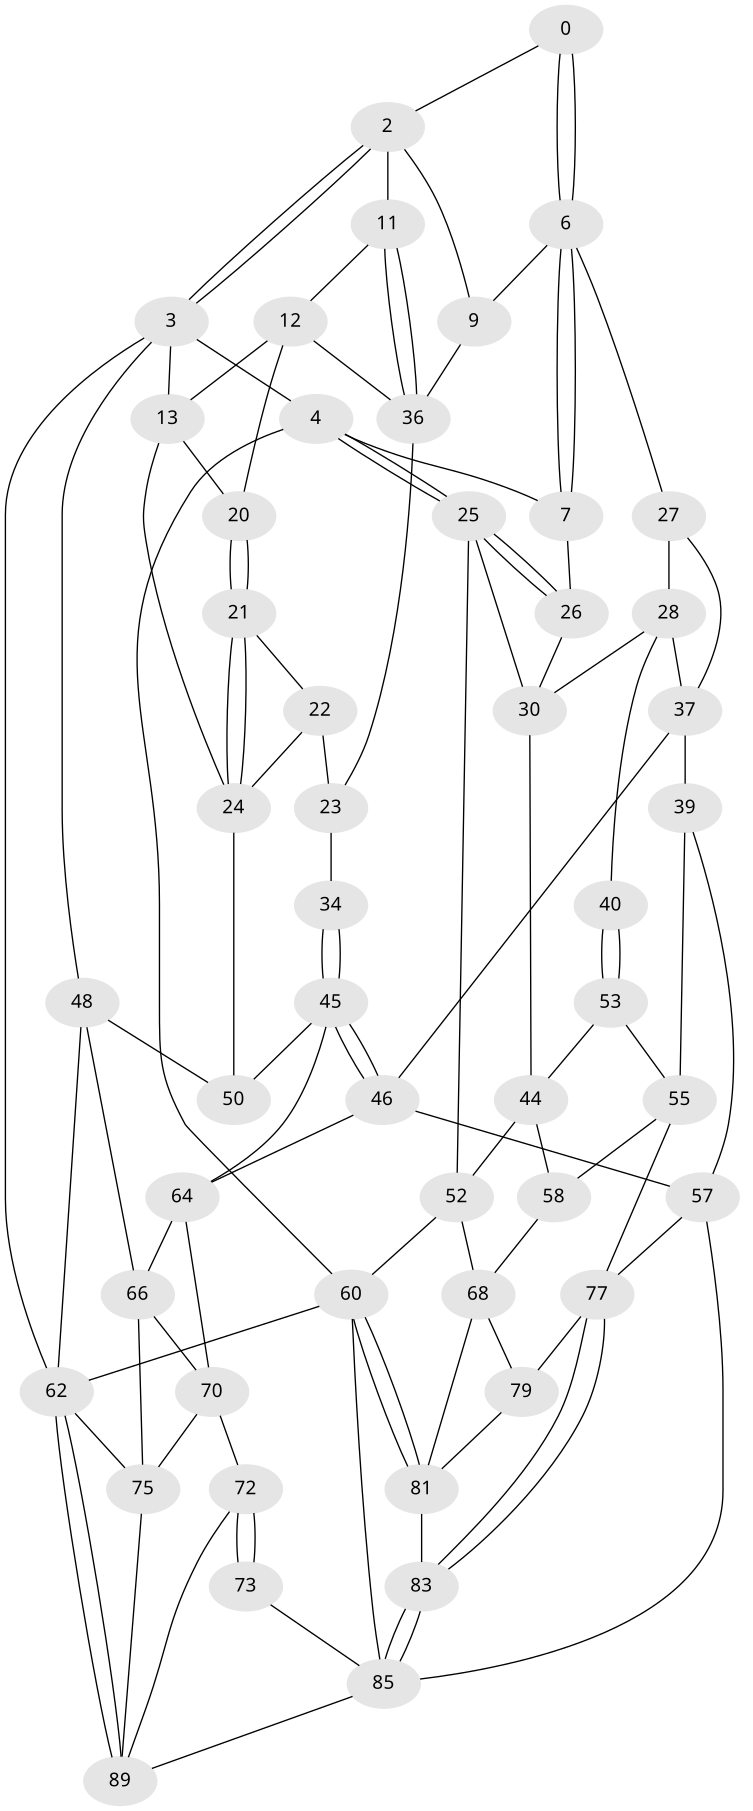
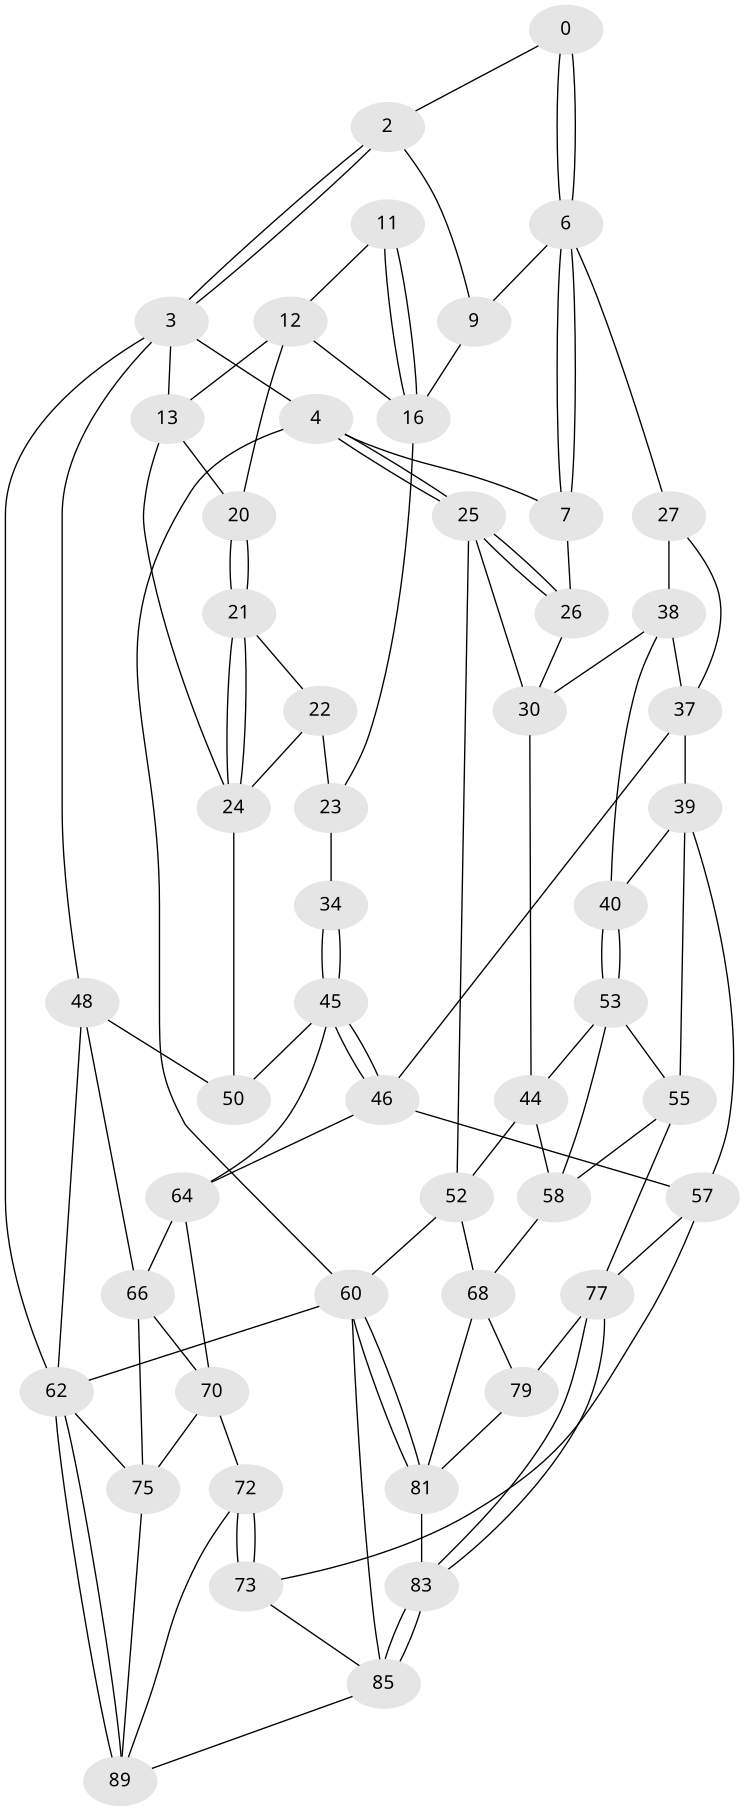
(388, 176) -> none
(414, 419) -> (414, 419)
(669, 614) -> (669, 614)
none -> (648, 857)
none -> (587, 1101)
(708, 1546) -> (541, 1463)
